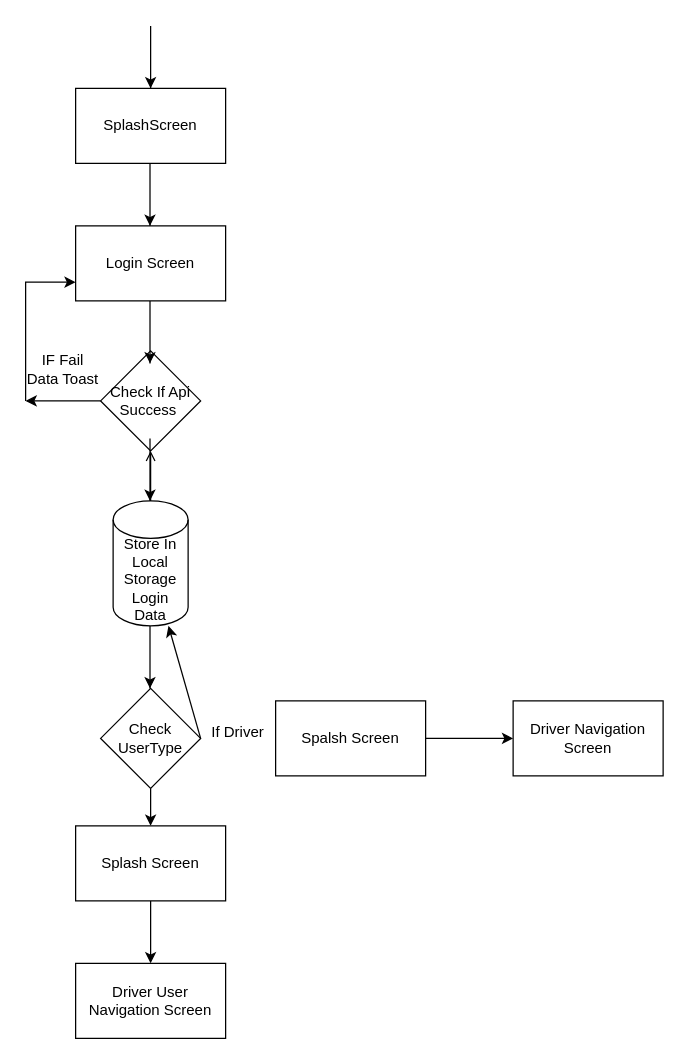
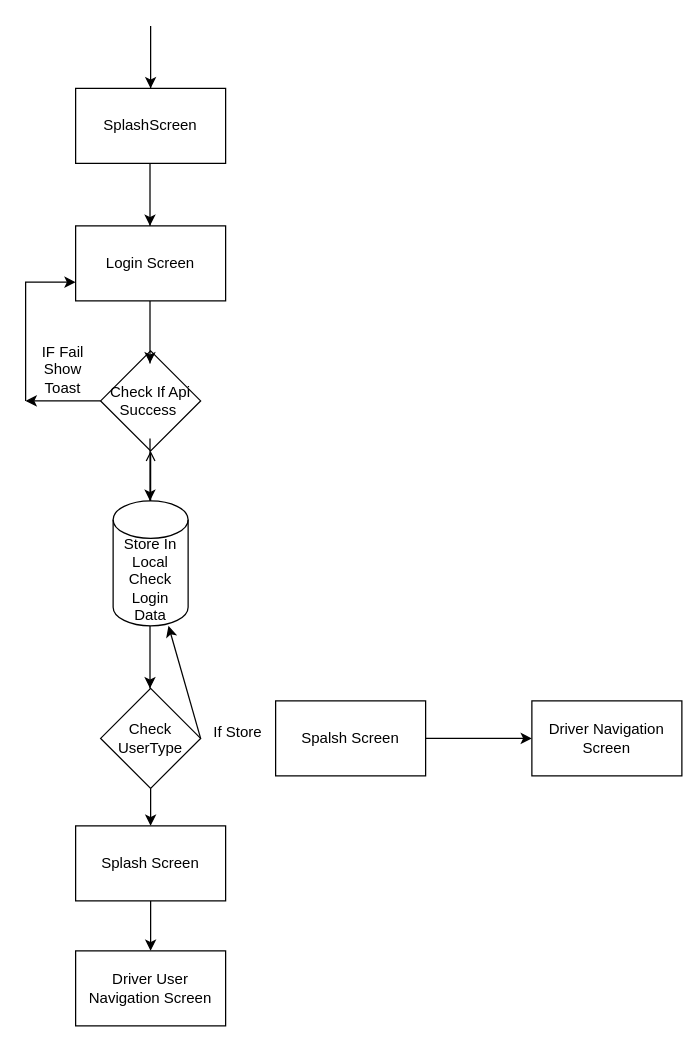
(63, 369) -> (63, 369)
(151, 579) -> (151, 579)
(238, 732) -> (238, 732)
(588, 738) -> (607, 738)
(151, 1001) -> (151, 988)
